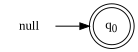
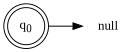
(68, 26) -> (61, 26)
